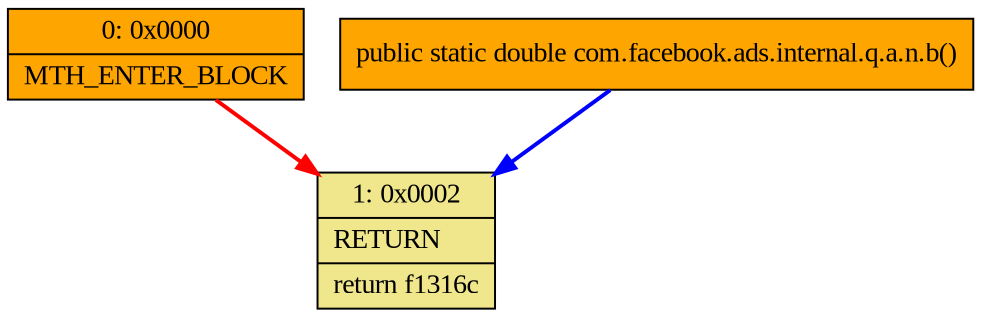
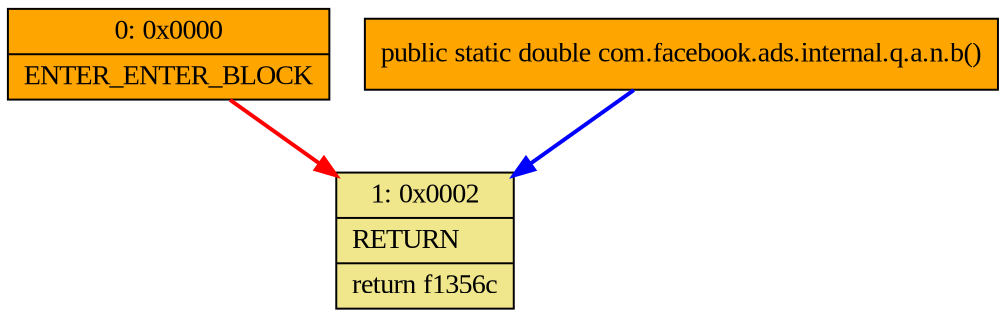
(156, 76) -> (169, 76)
(406, 285) -> (425, 285)
